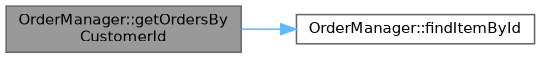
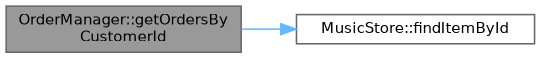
(416, 29) -> (416, 29)
